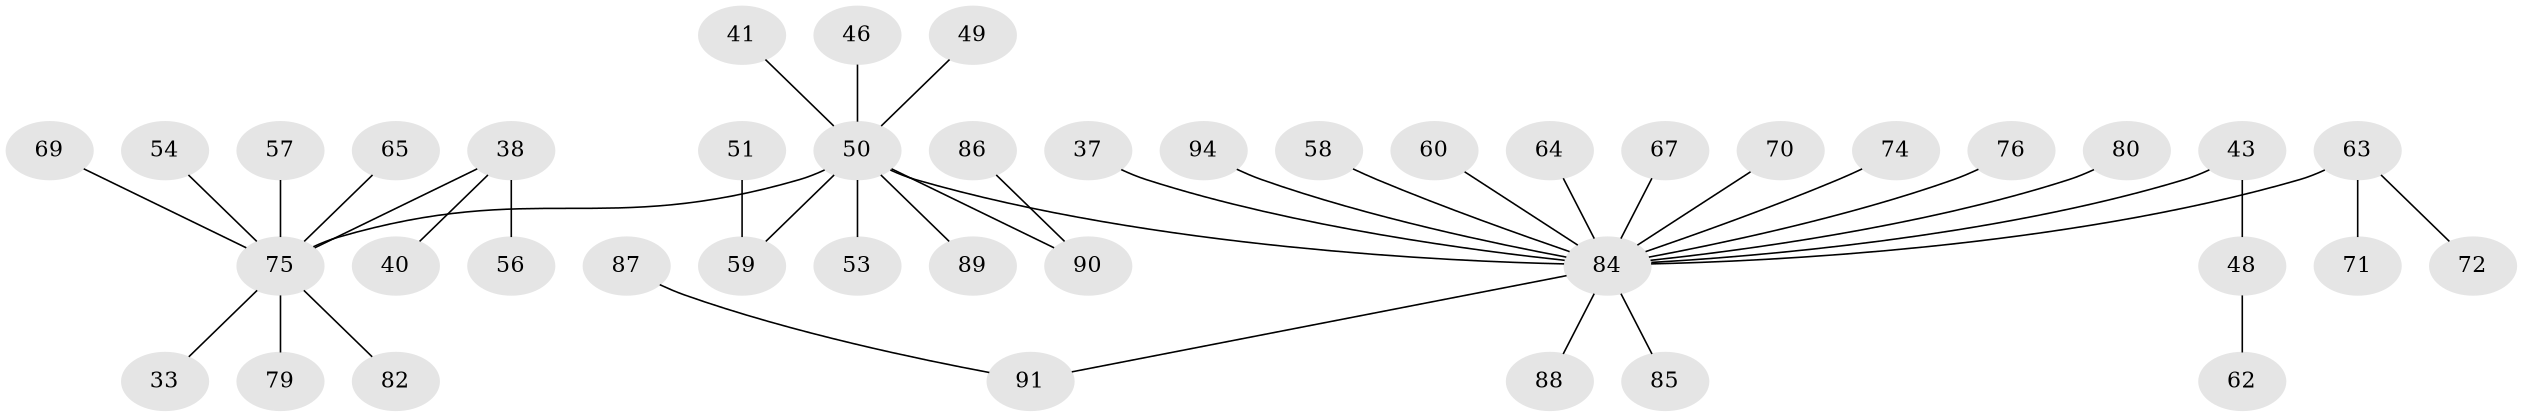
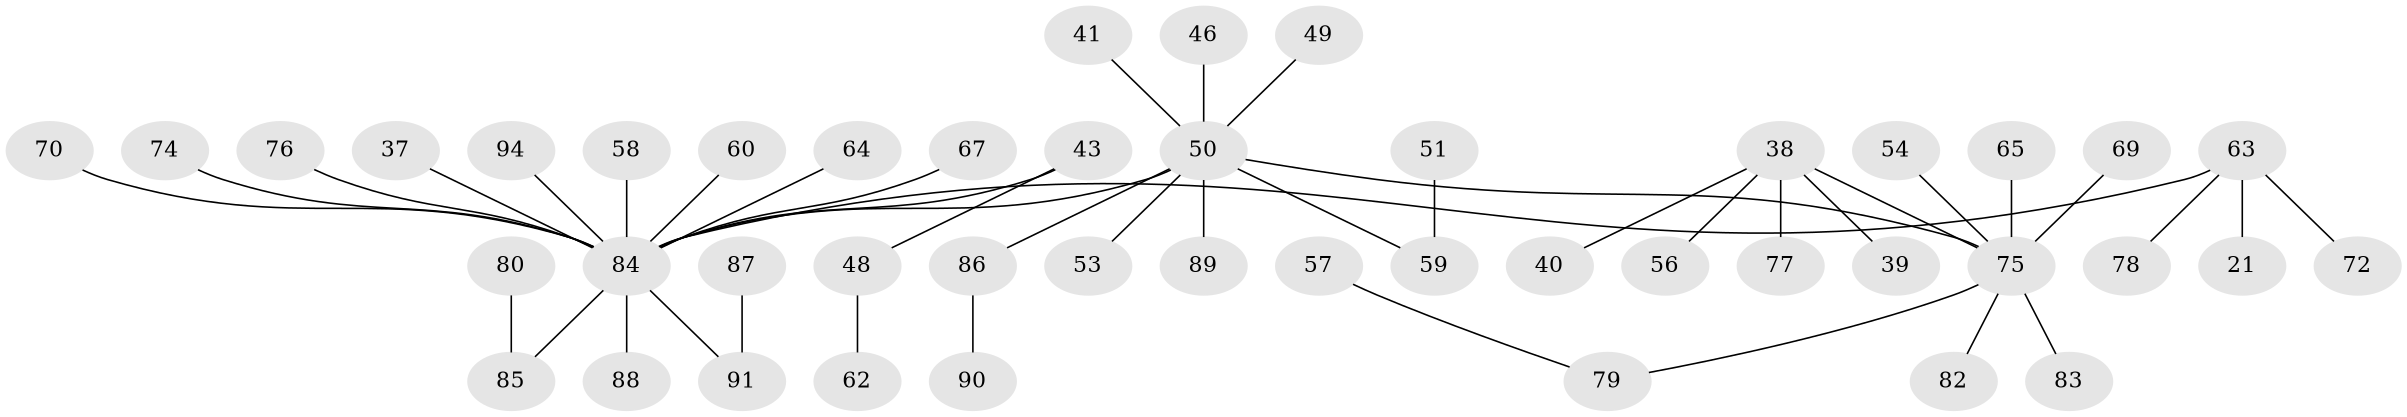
(973, 208) -> (1088, 208)
(280, 209) -> (1460, 328)
(1875, 227) -> (511, 324)
none -> (1781, 266)
none -> (1896, 266)
none -> (2127, 266)
(2358, 266) -> (2242, 266)
(165, 381) -> (2069, 381)
